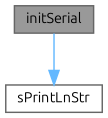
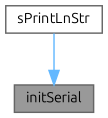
(54, 52) -> (54, 52)
